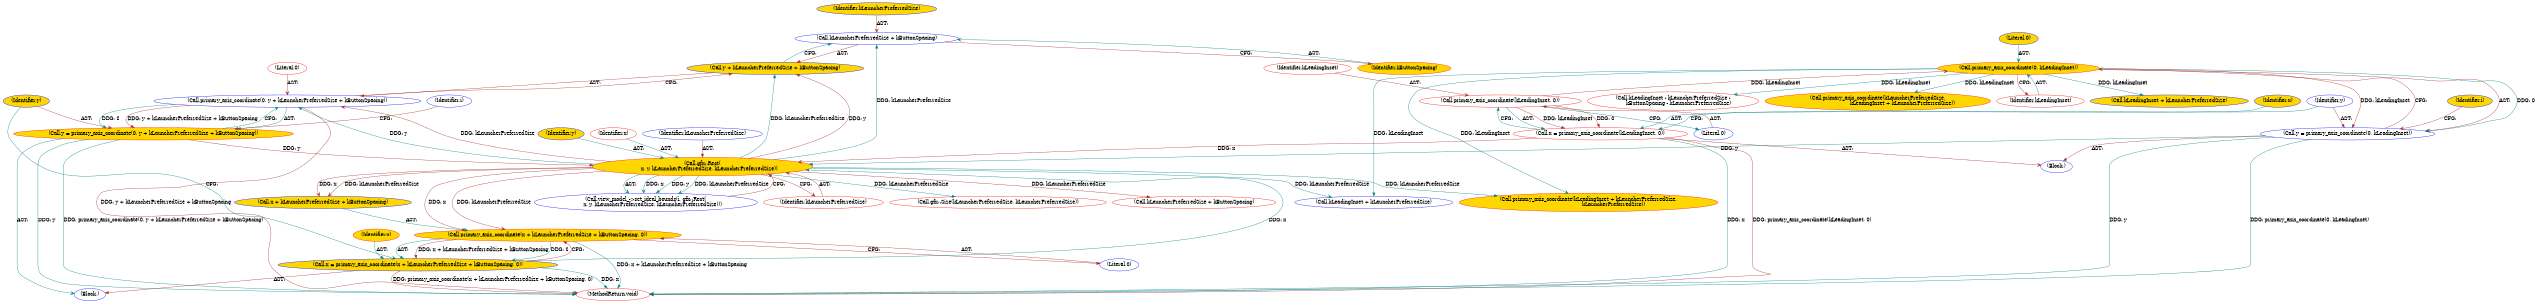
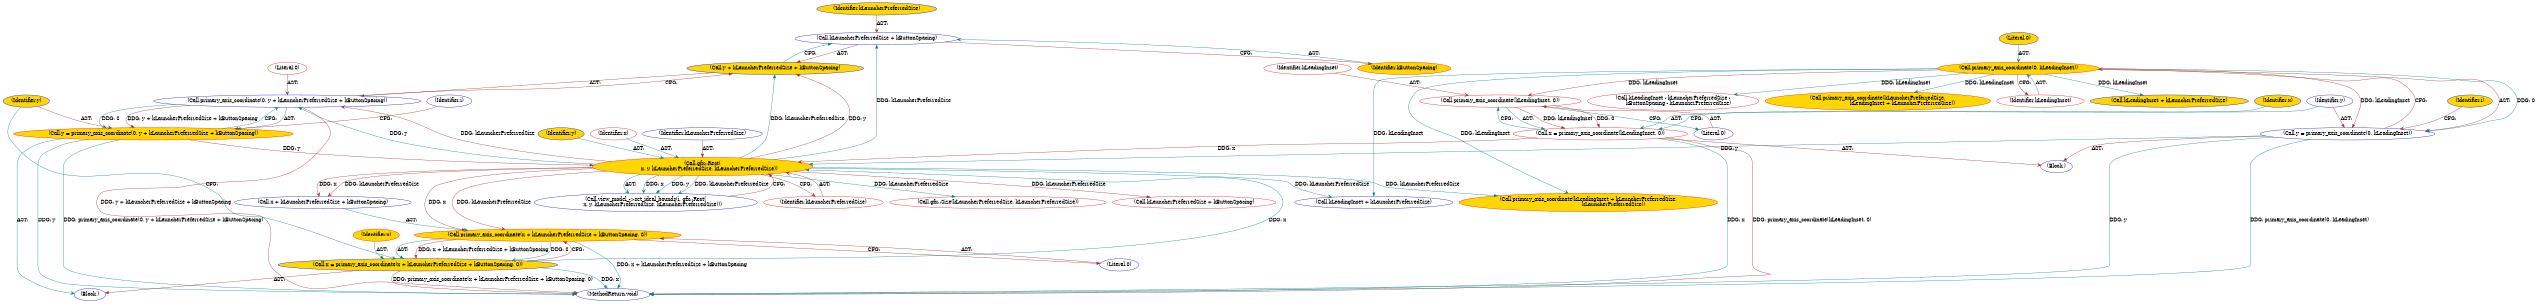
(1743, 81) -> (1736, 75)
(323, 202) -> (323, 202)
(613, 295) -> (613, 295)
